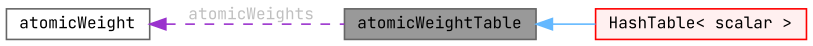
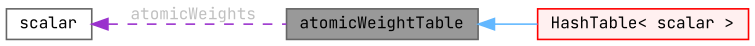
(78, 24) -> (49, 24)
